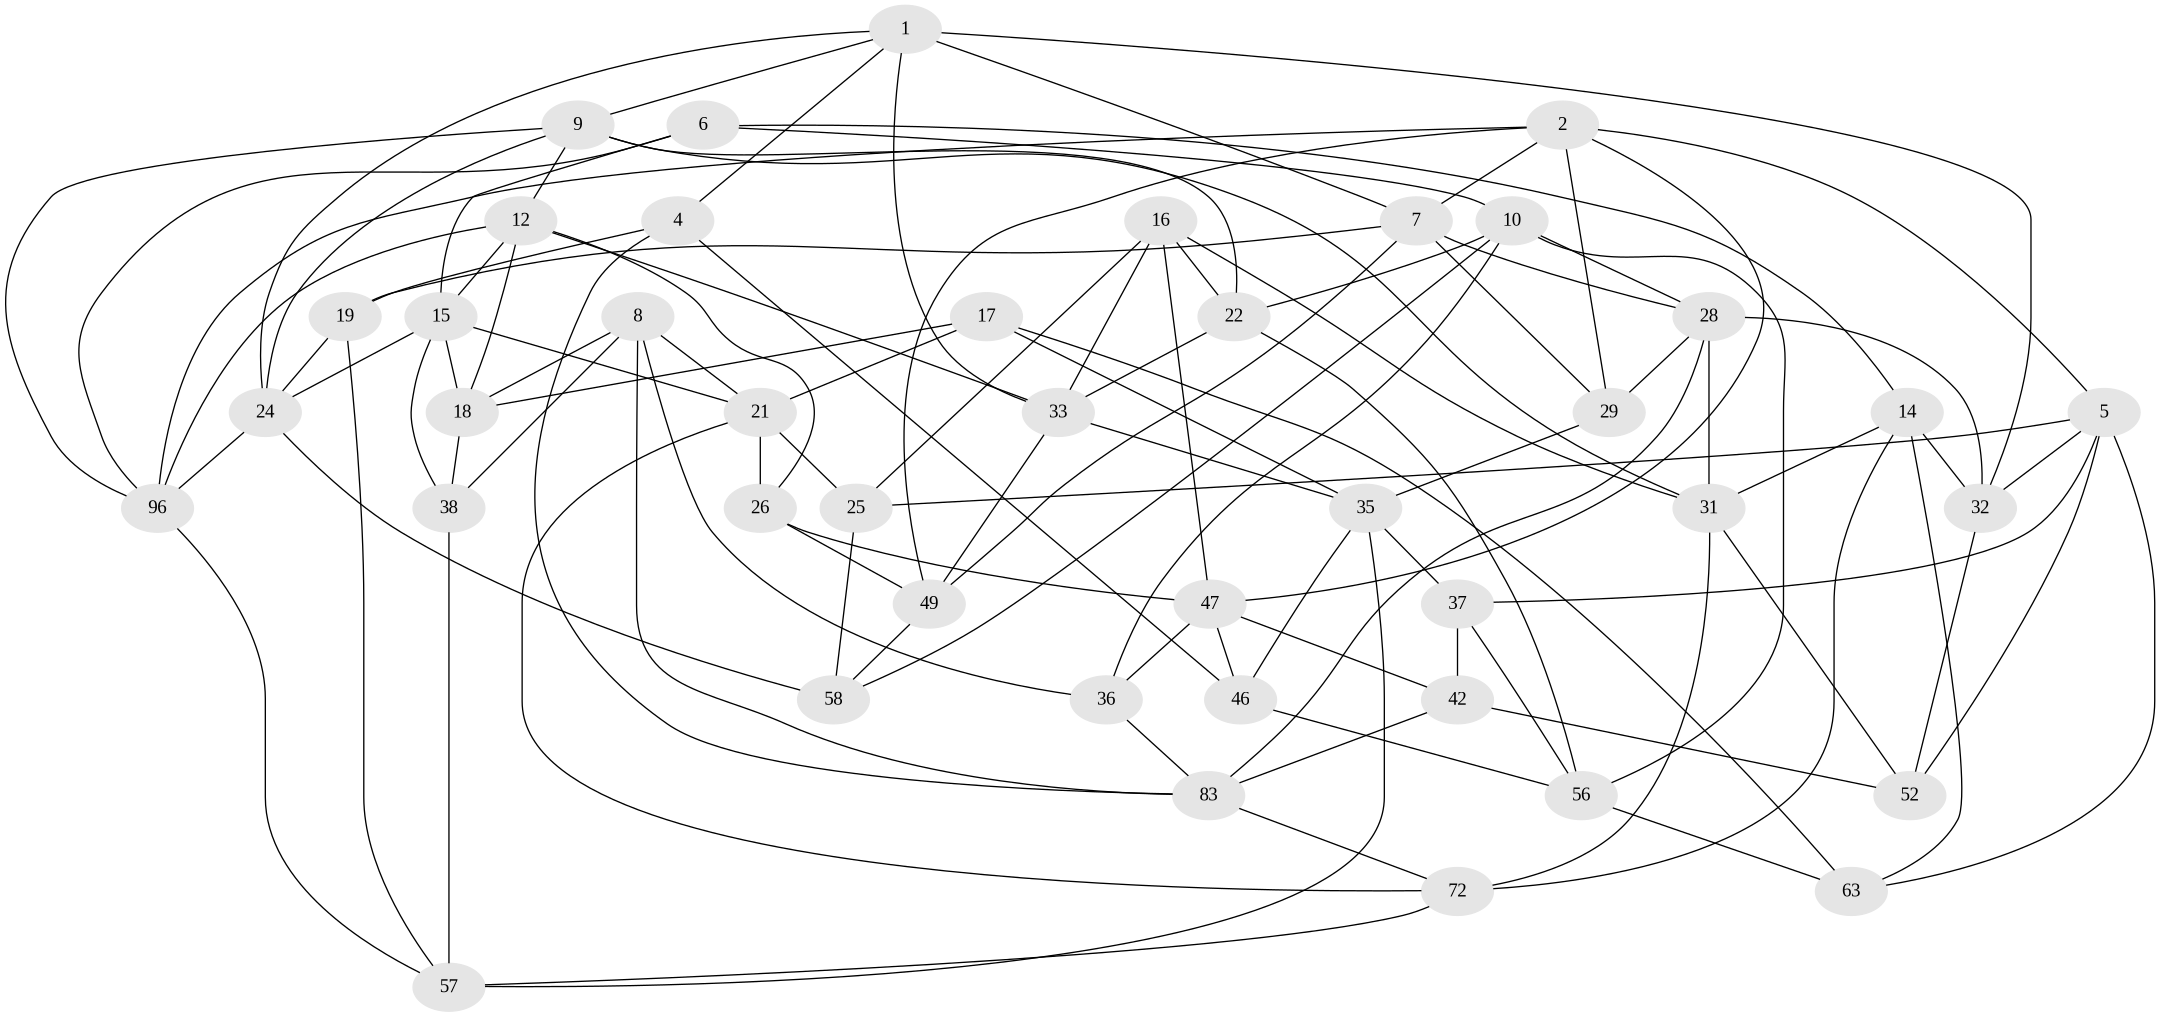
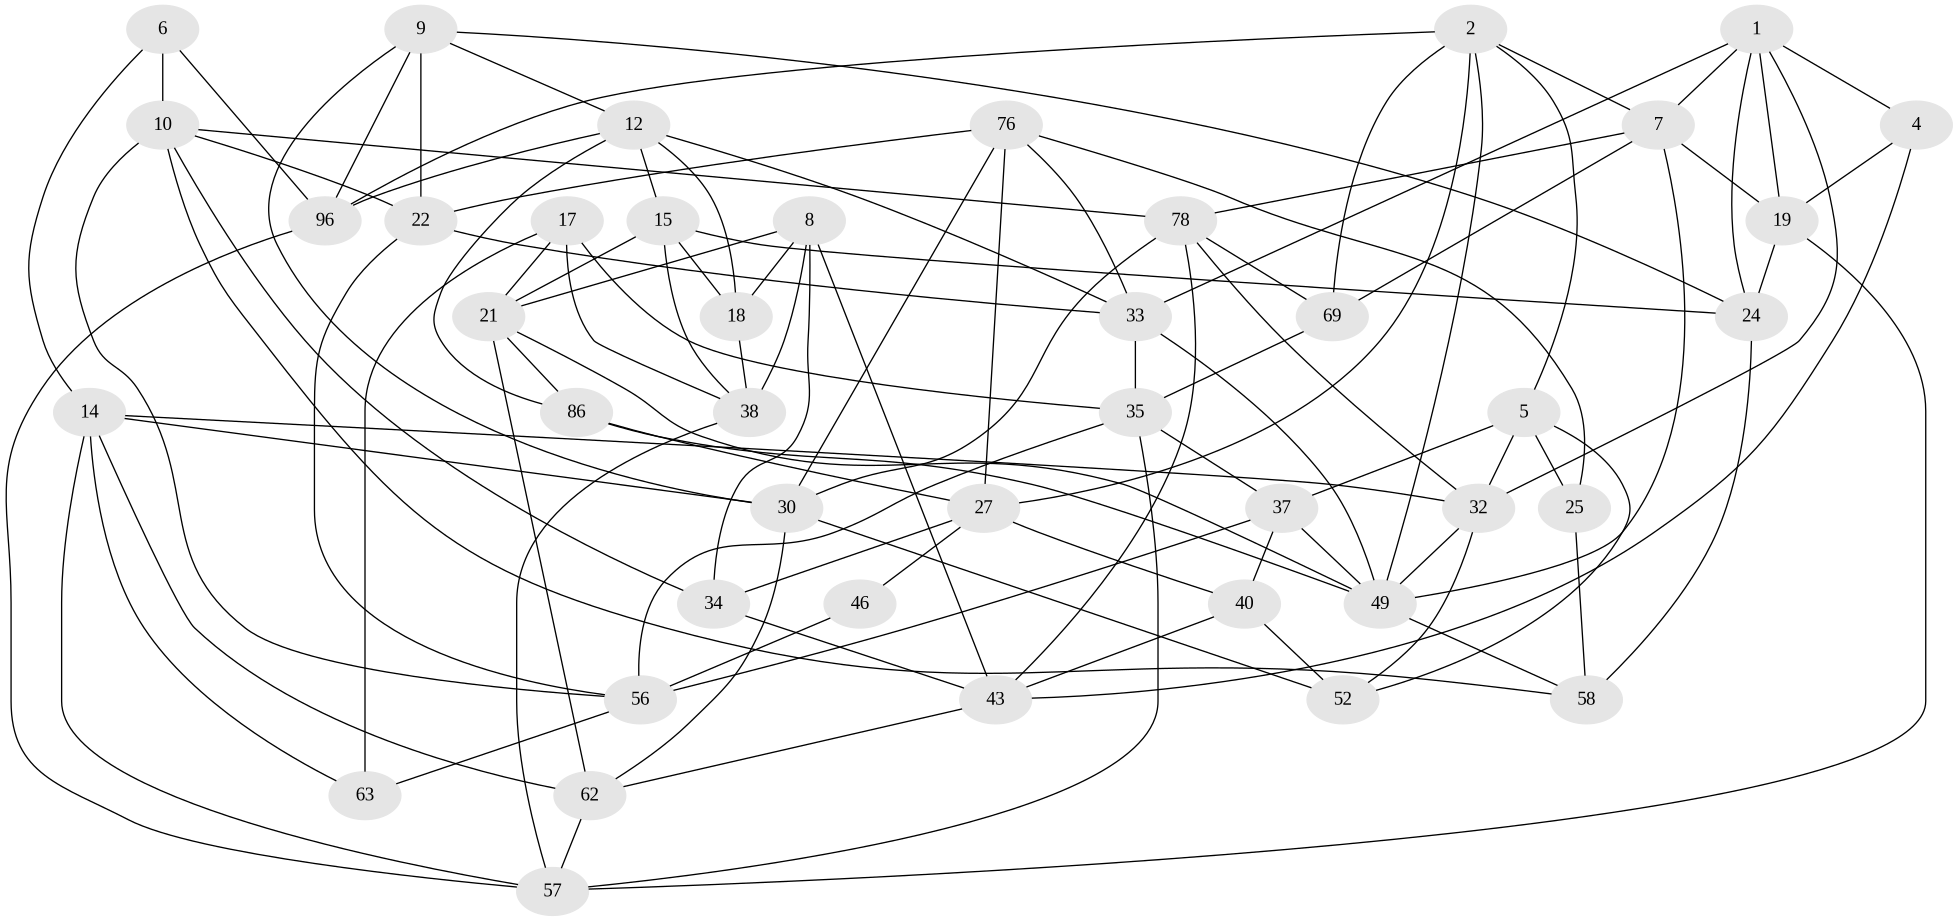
(741, 77) -> (1769, 125)
(522, 180) -> none
(1161, 221) -> (1006, 125)
(1709, 317) -> (1181, 221)
(724, 365) -> (610, 350)
(1609, 412) -> (1332, 317)
(211, 460) -> none
(808, 460) -> (1086, 476)
(959, 460) -> none
(760, 508) -> (577, 412)
(1709, 508) -> (787, 508)
none -> (1331, 556)
none -> (1429, 556)
(1300, 603) -> (825, 535)
(1210, 604) -> (984, 508)
(1106, 700) -> (714, 604)
(1457, 700) -> (1244, 604)
(2147, 740) -> none
none -> (145, 782)
(1209, 796) -> (996, 700)
(1457, 891) -> (590, 796)
